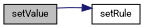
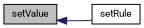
(69, 8) -> (79, 21)
